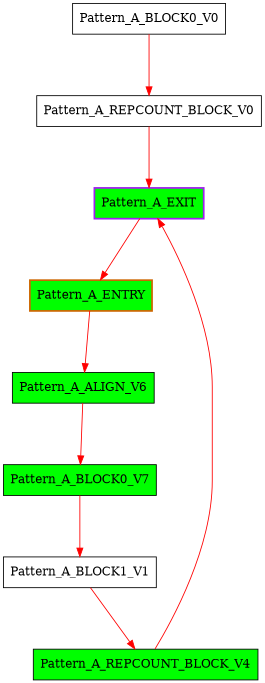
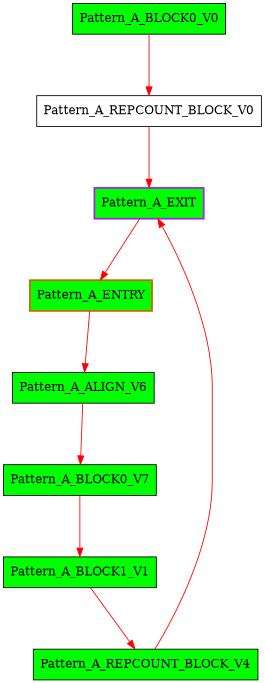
(149, 19) -> (149, 19)
(80, 572) -> (80, 572)
